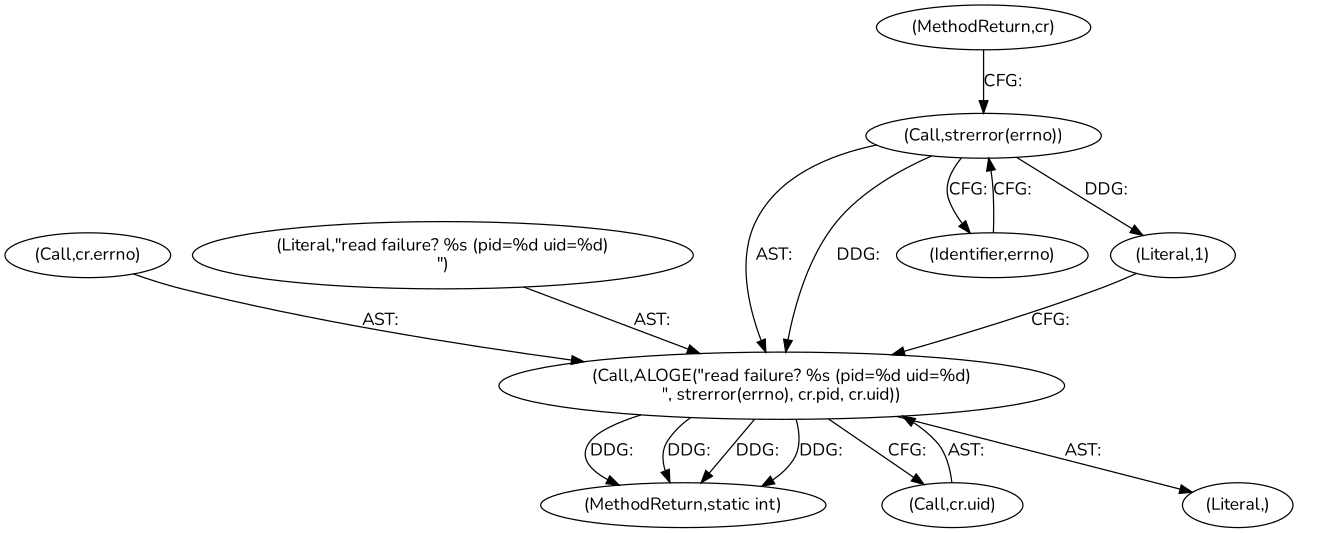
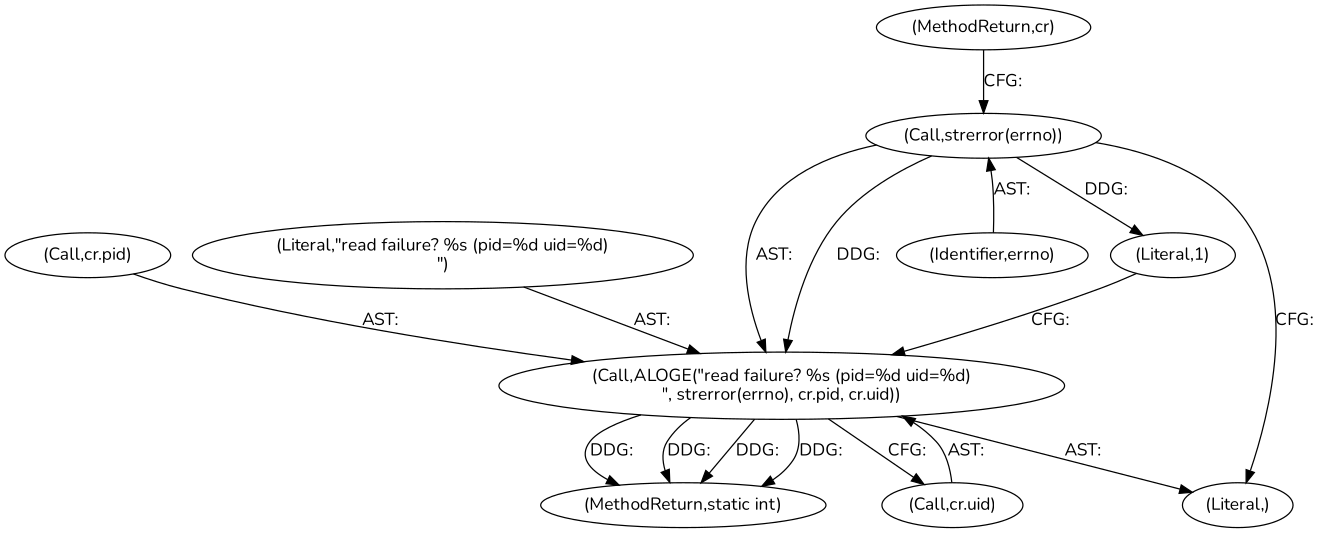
(1015, 190) -> (1015, 190)
(947, 191) -> (1264, 259)
(88, 255) -> (88, 255)
